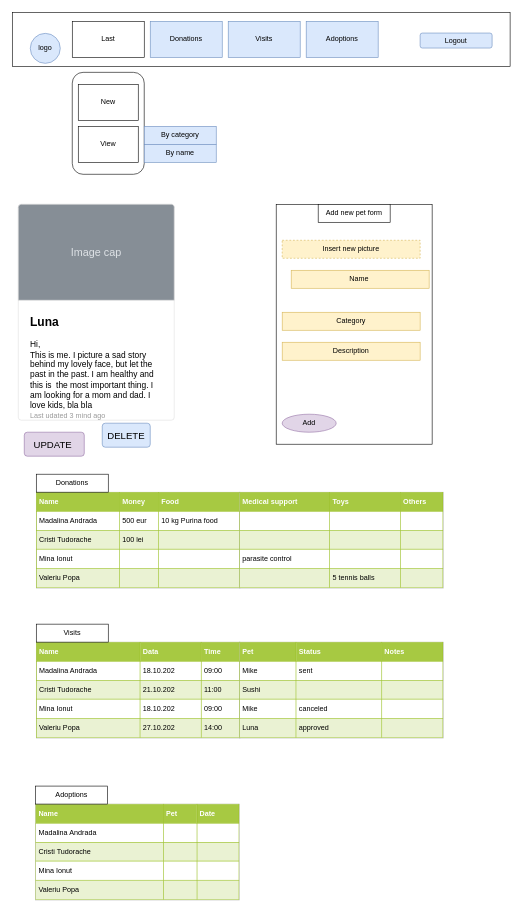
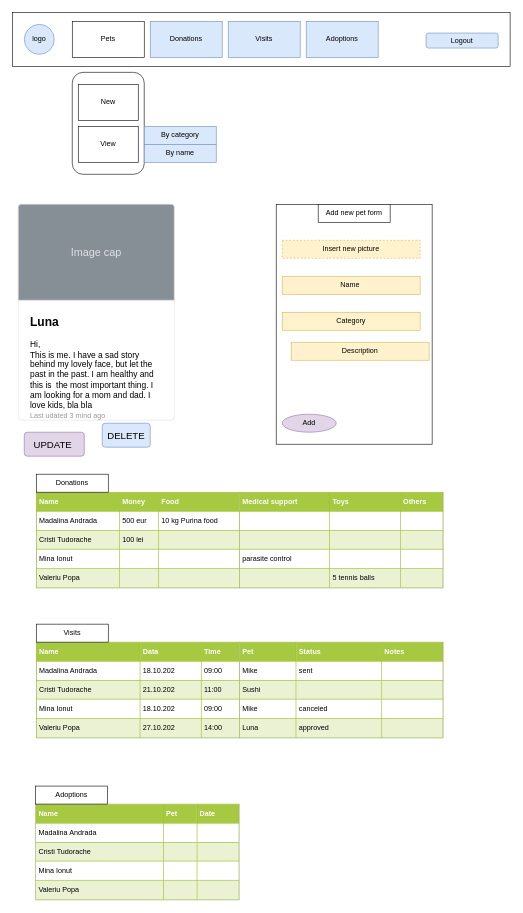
(108, 39) -> (108, 39)
(456, 41) -> (462, 41)
(45, 48) -> (39, 39)
(360, 279) -> (351, 285)
(351, 351) -> (360, 351)
(97, 361) -> (97, 361)
